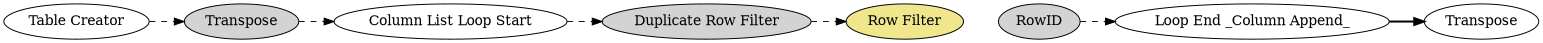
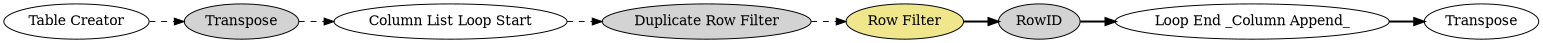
none -> (976, 22)
(1093, 22) -> (1093, 22)
